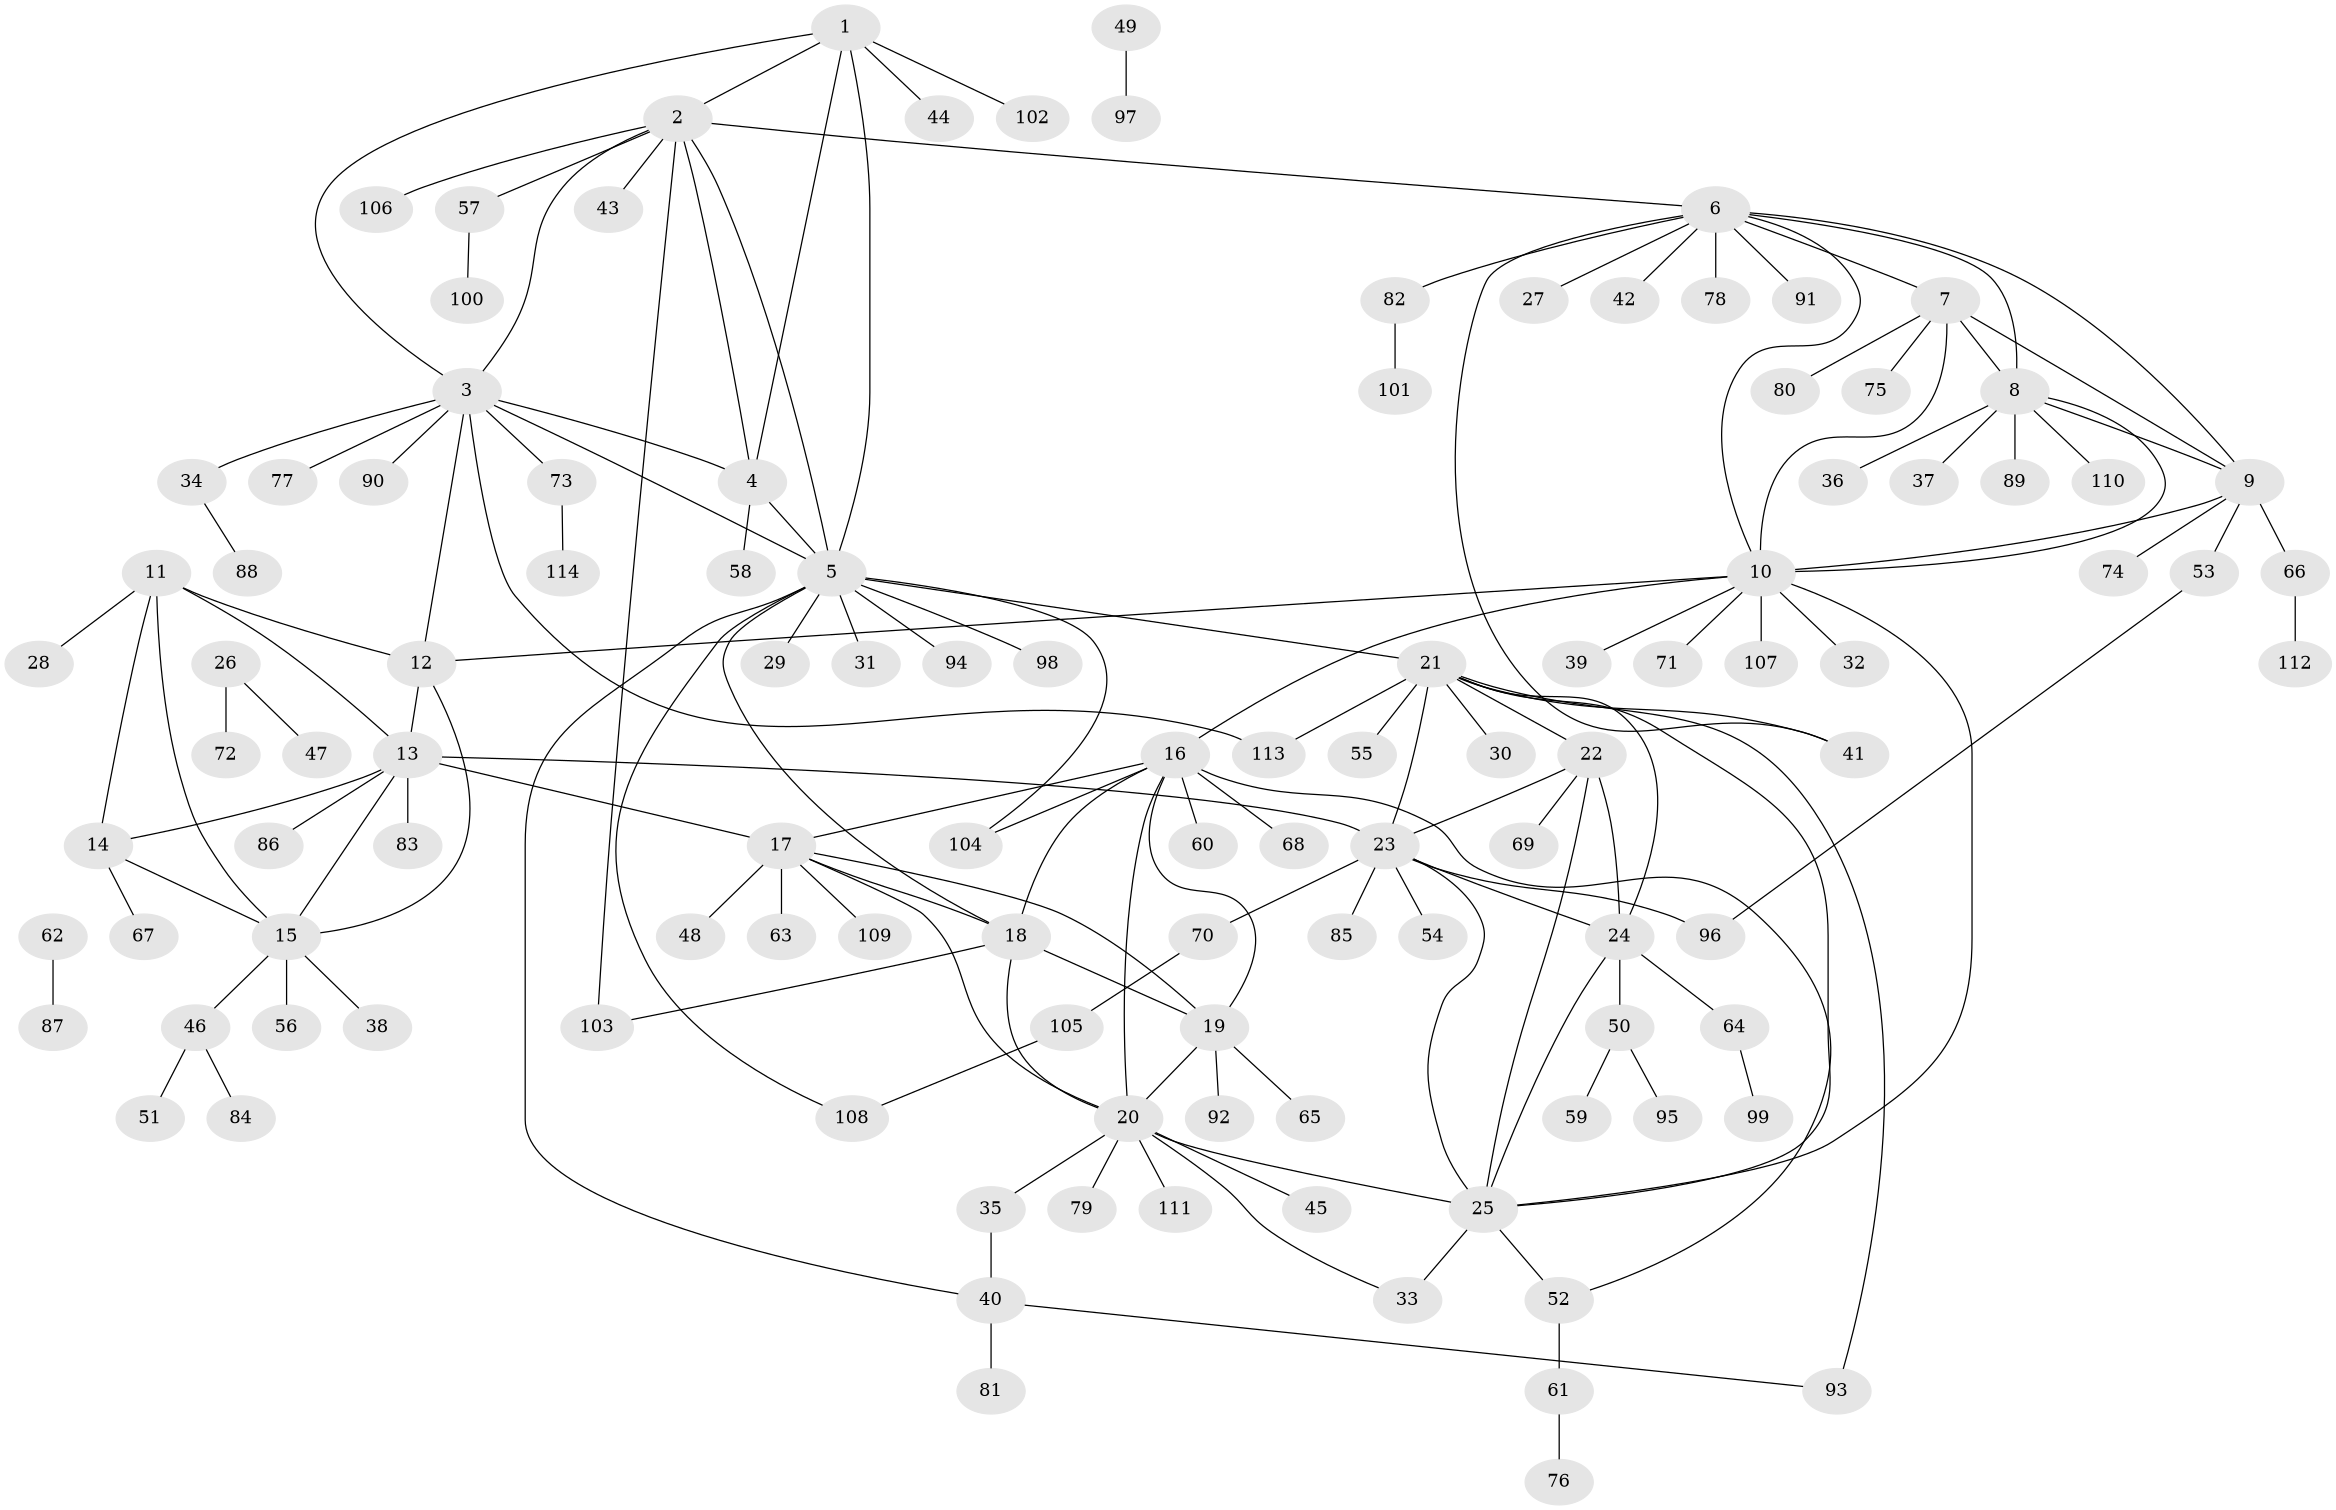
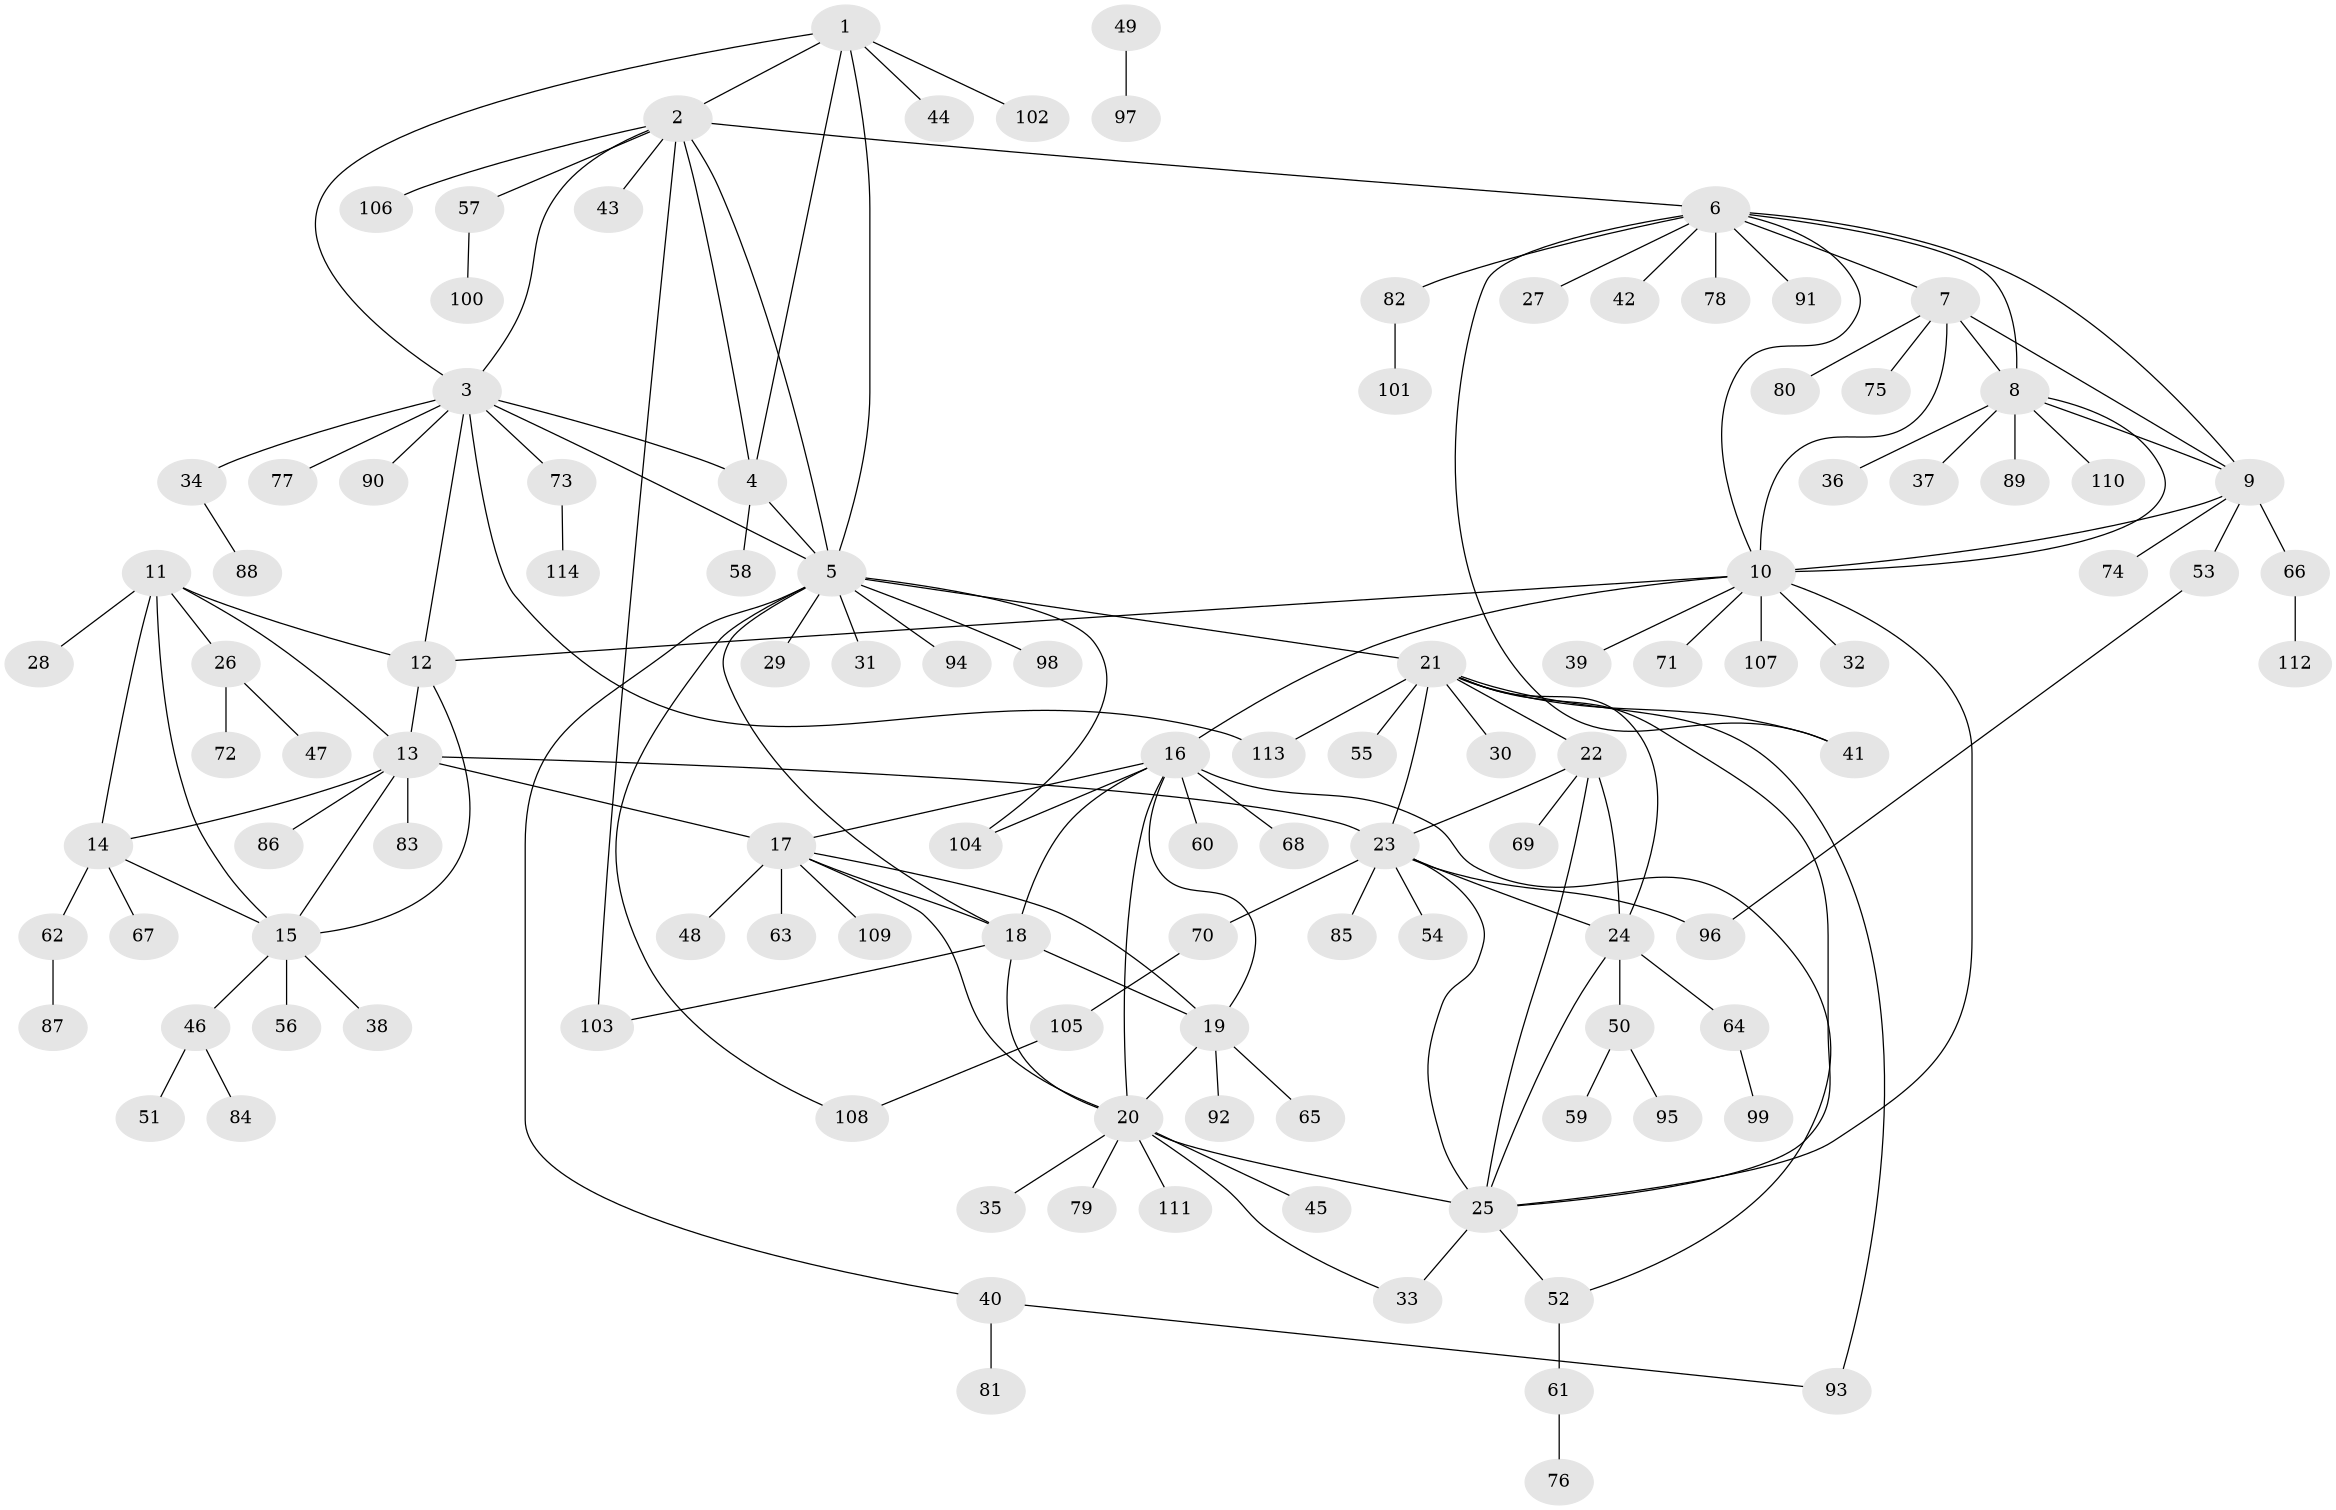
none -> (191, 619)
none -> (76, 891)
(991, 1255) -> none
